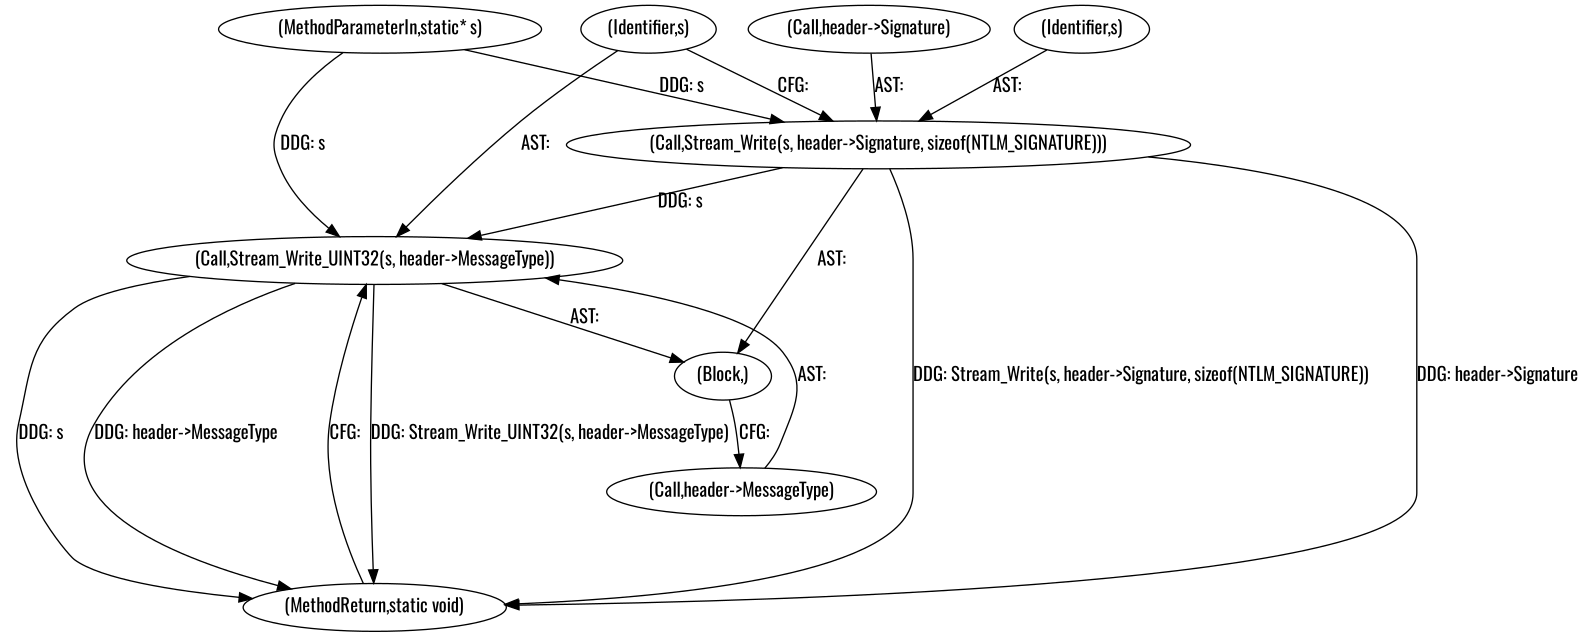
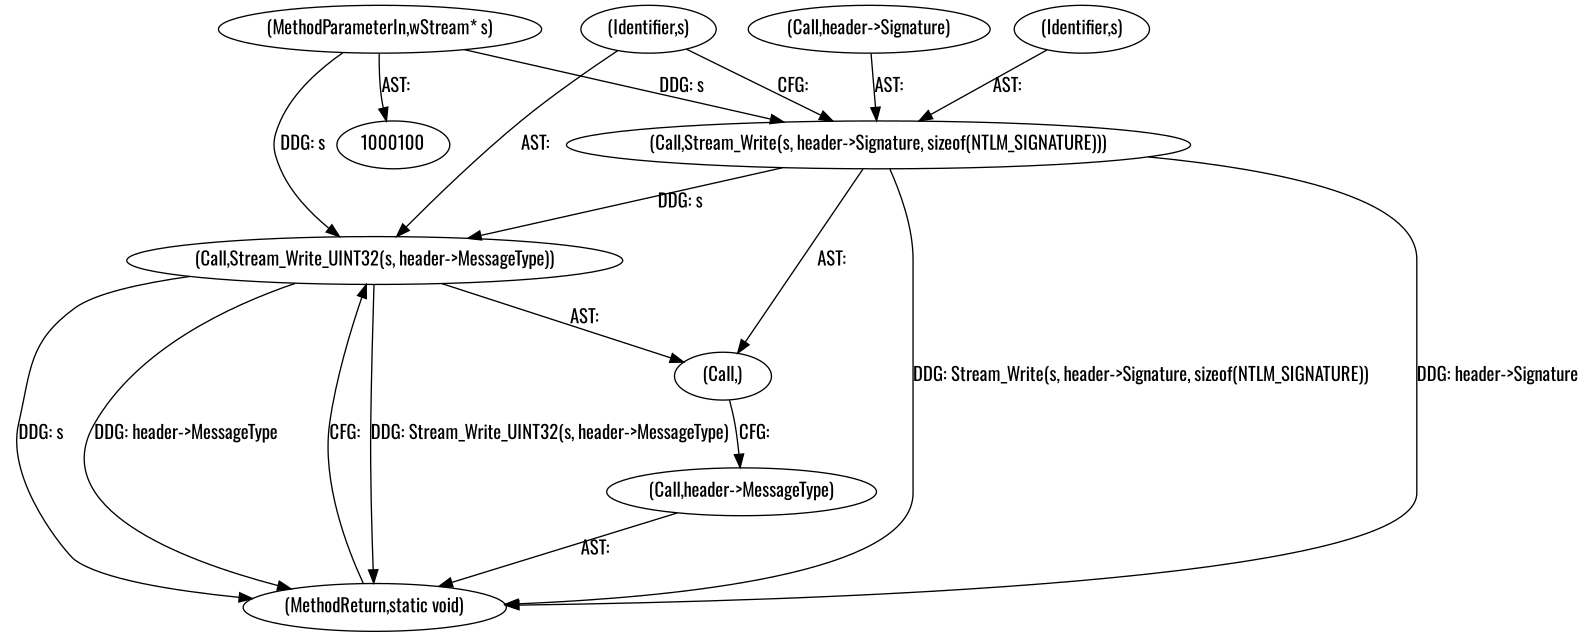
(380, 29) -> (380, 29)
none -> (393, 145)
(736, 322) -> (565, 548)
(723, 376) -> (723, 376)
